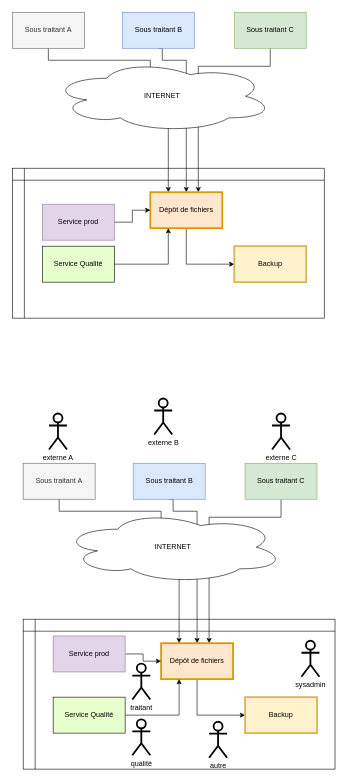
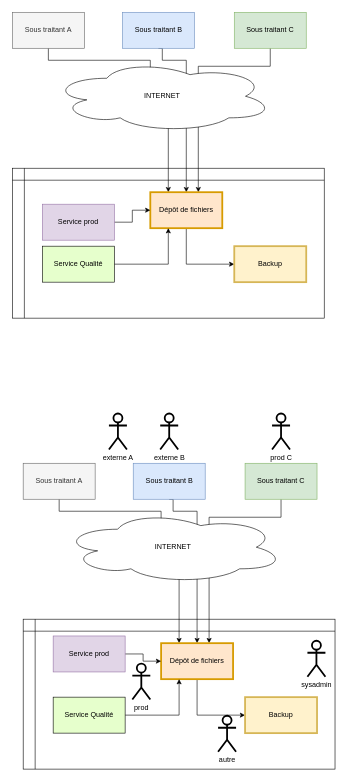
(163, 417) -> (169, 432)
(58, 432) -> (118, 432)
(281, 458) -> (281, 458)
(311, 659) -> (317, 659)
(142, 708) -> (142, 708)
(141, 738) -> none
(218, 740) -> (227, 734)
